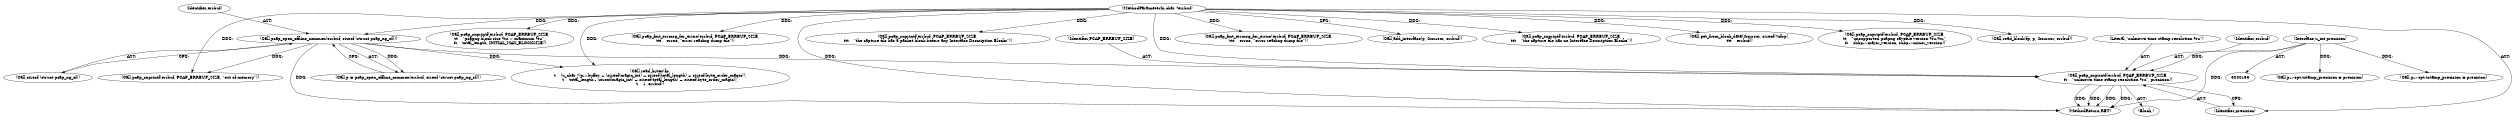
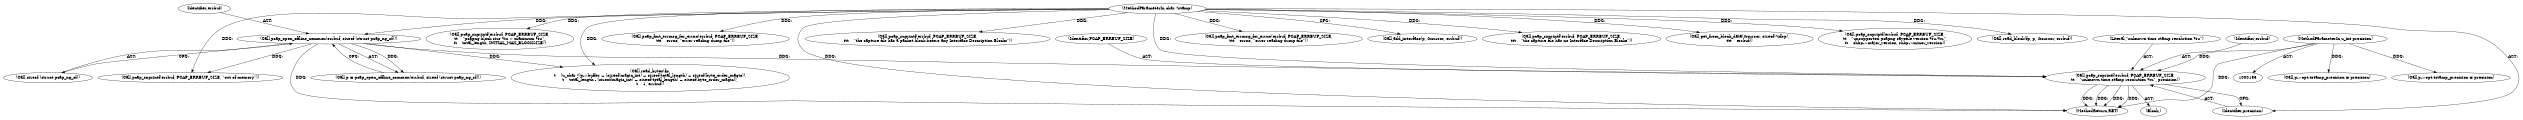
(1157, 9) -> (1157, 9)
(2320, 39) -> (2335, 39)
(2240, 78) -> (2248, 78)
